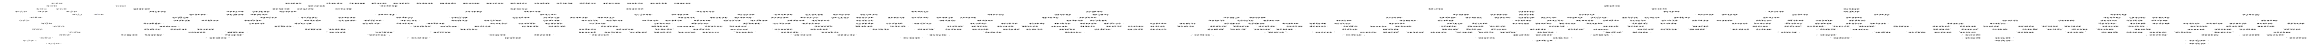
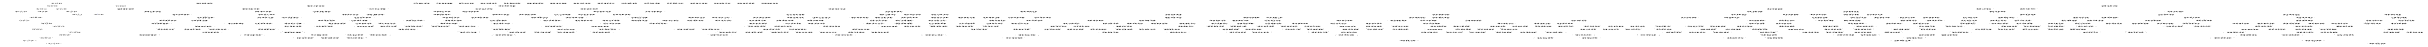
none -> (2305, 32)
